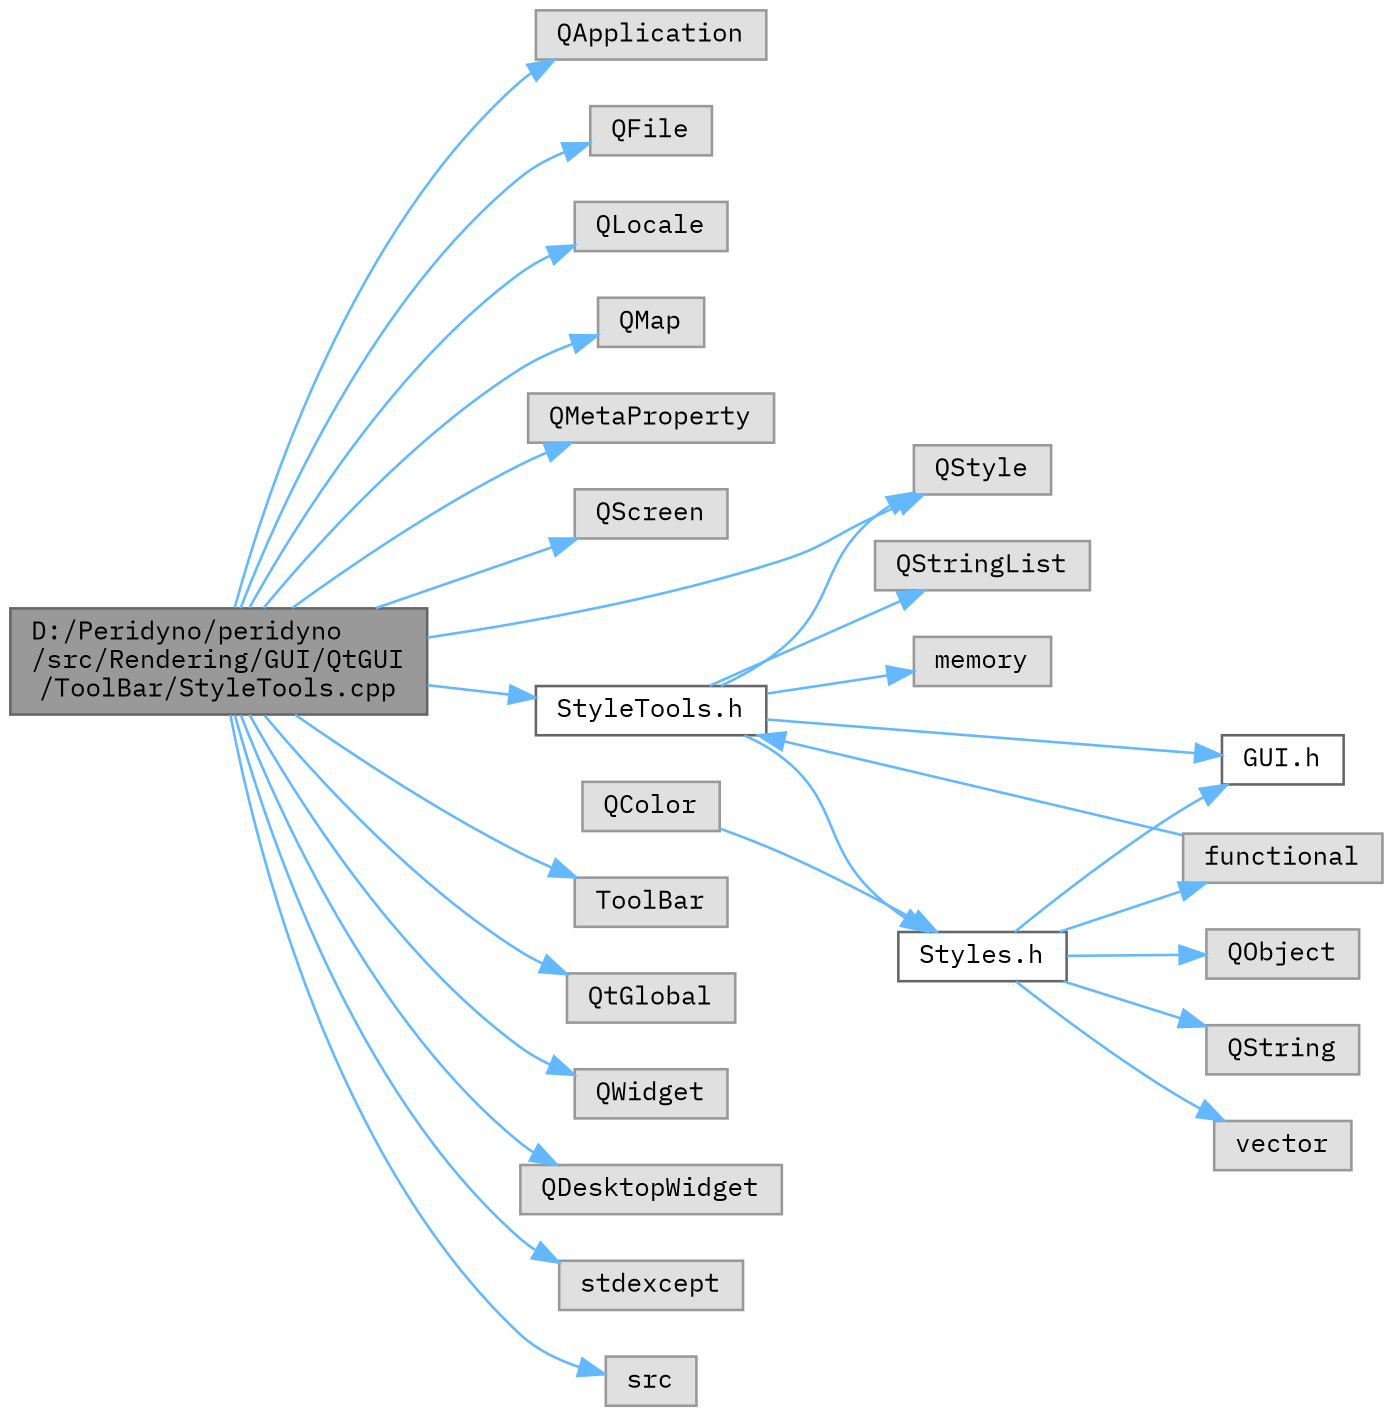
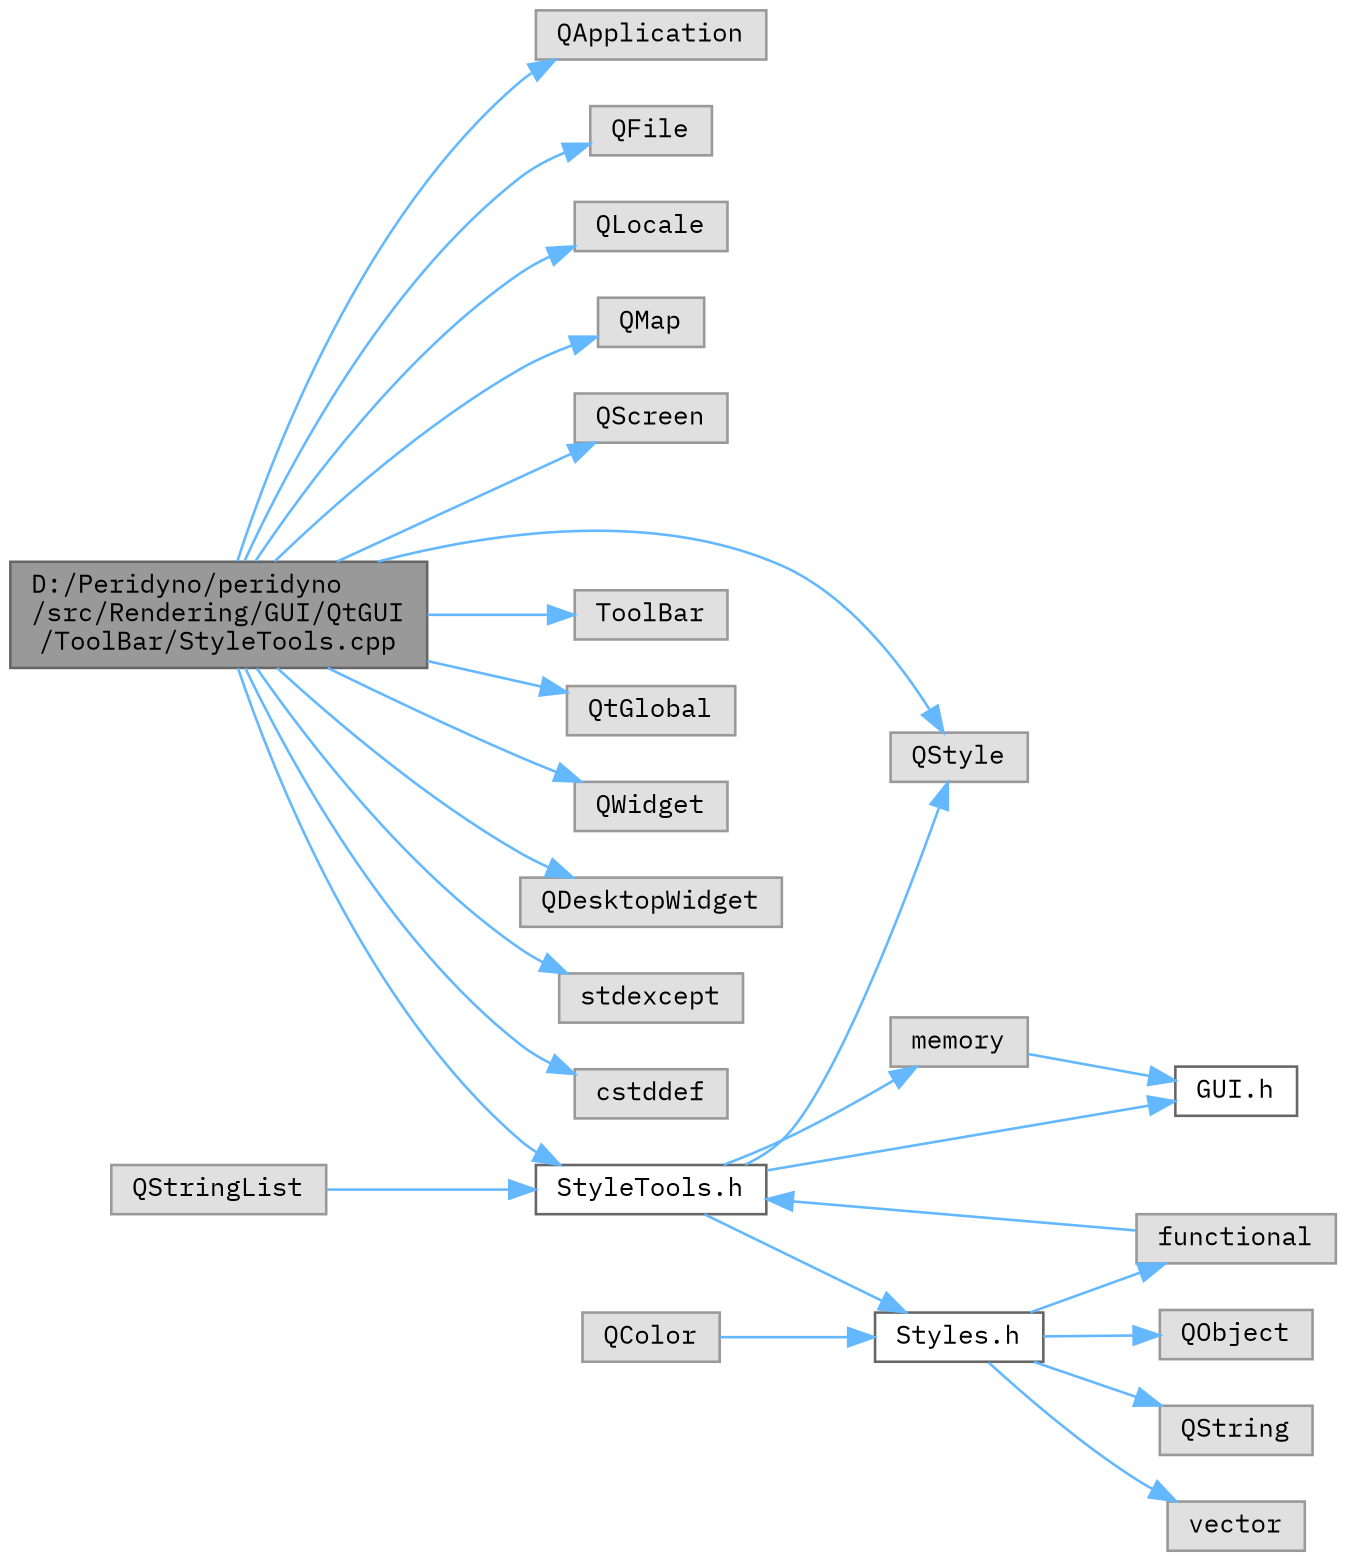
(651, 418) -> none
(815, 639) -> (418, 1190)
(1107, 861) -> (1089, 1065)
(651, 1381) -> (651, 1094)
